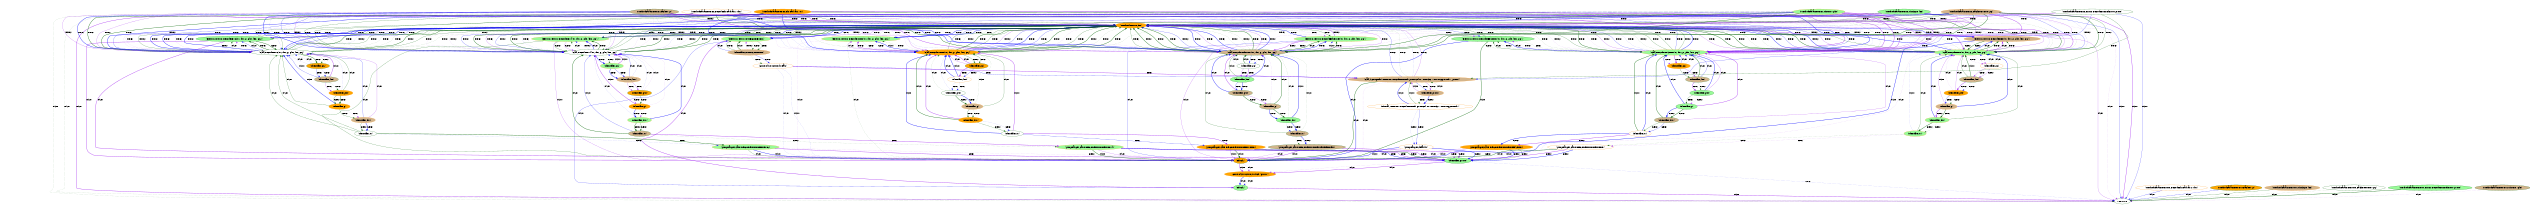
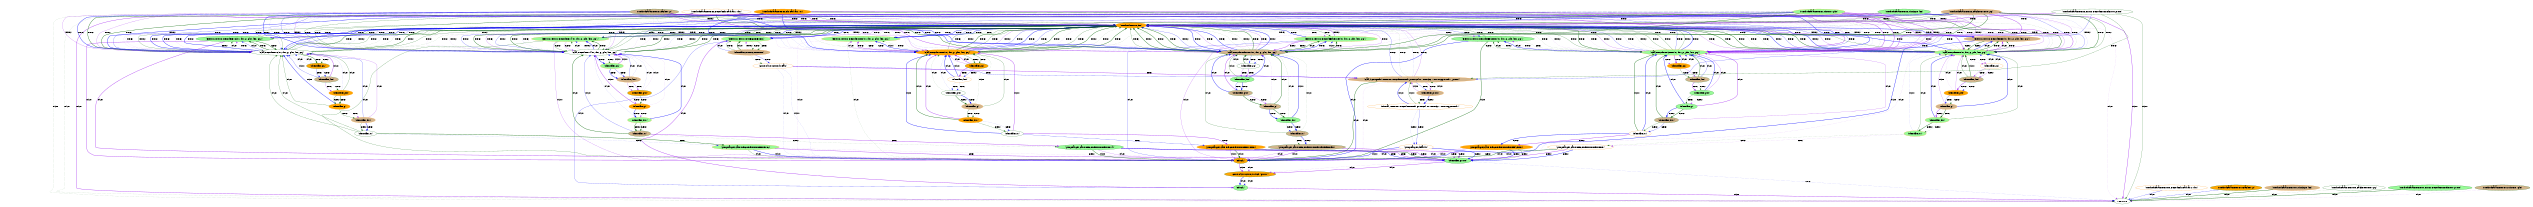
(2102, 27) -> none
(1898, 28) -> none
(2142, 98) -> (2142, 98)
(1090, 147) -> (1090, 147)
(1250, 174) -> (1250, 174)
(2202, 195) -> (2202, 195)
